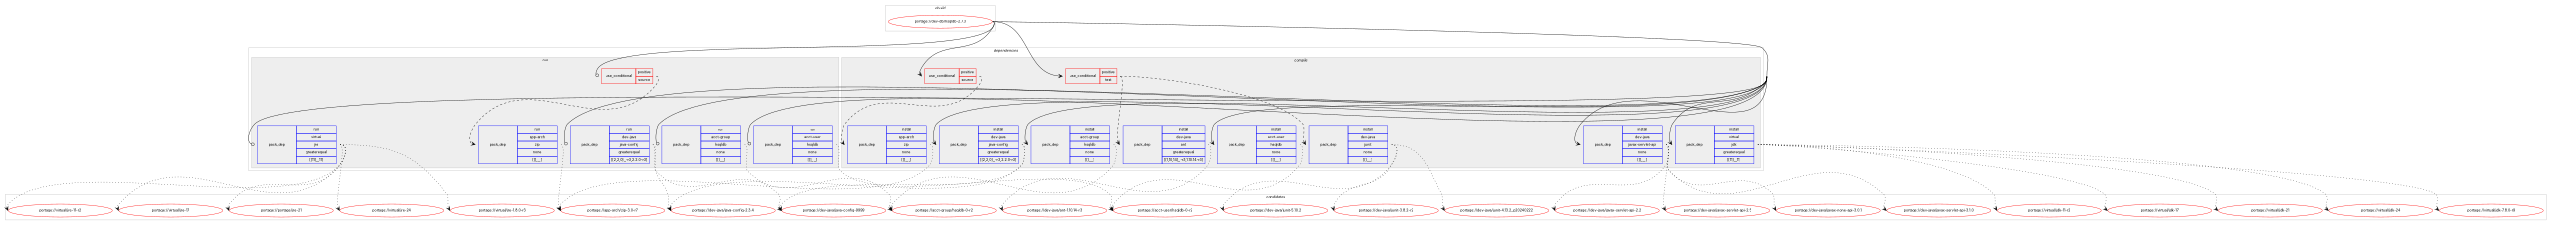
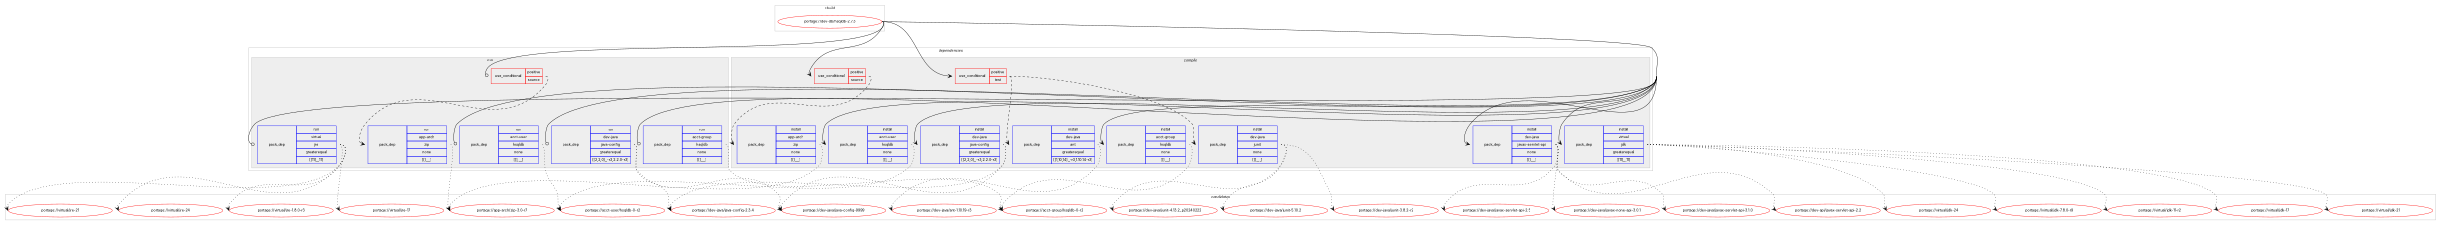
(60, 211) -> none
(281, 211) -> (60, 211)
(1055, 211) -> (944, 211)
(1607, 211) -> (1828, 211)
